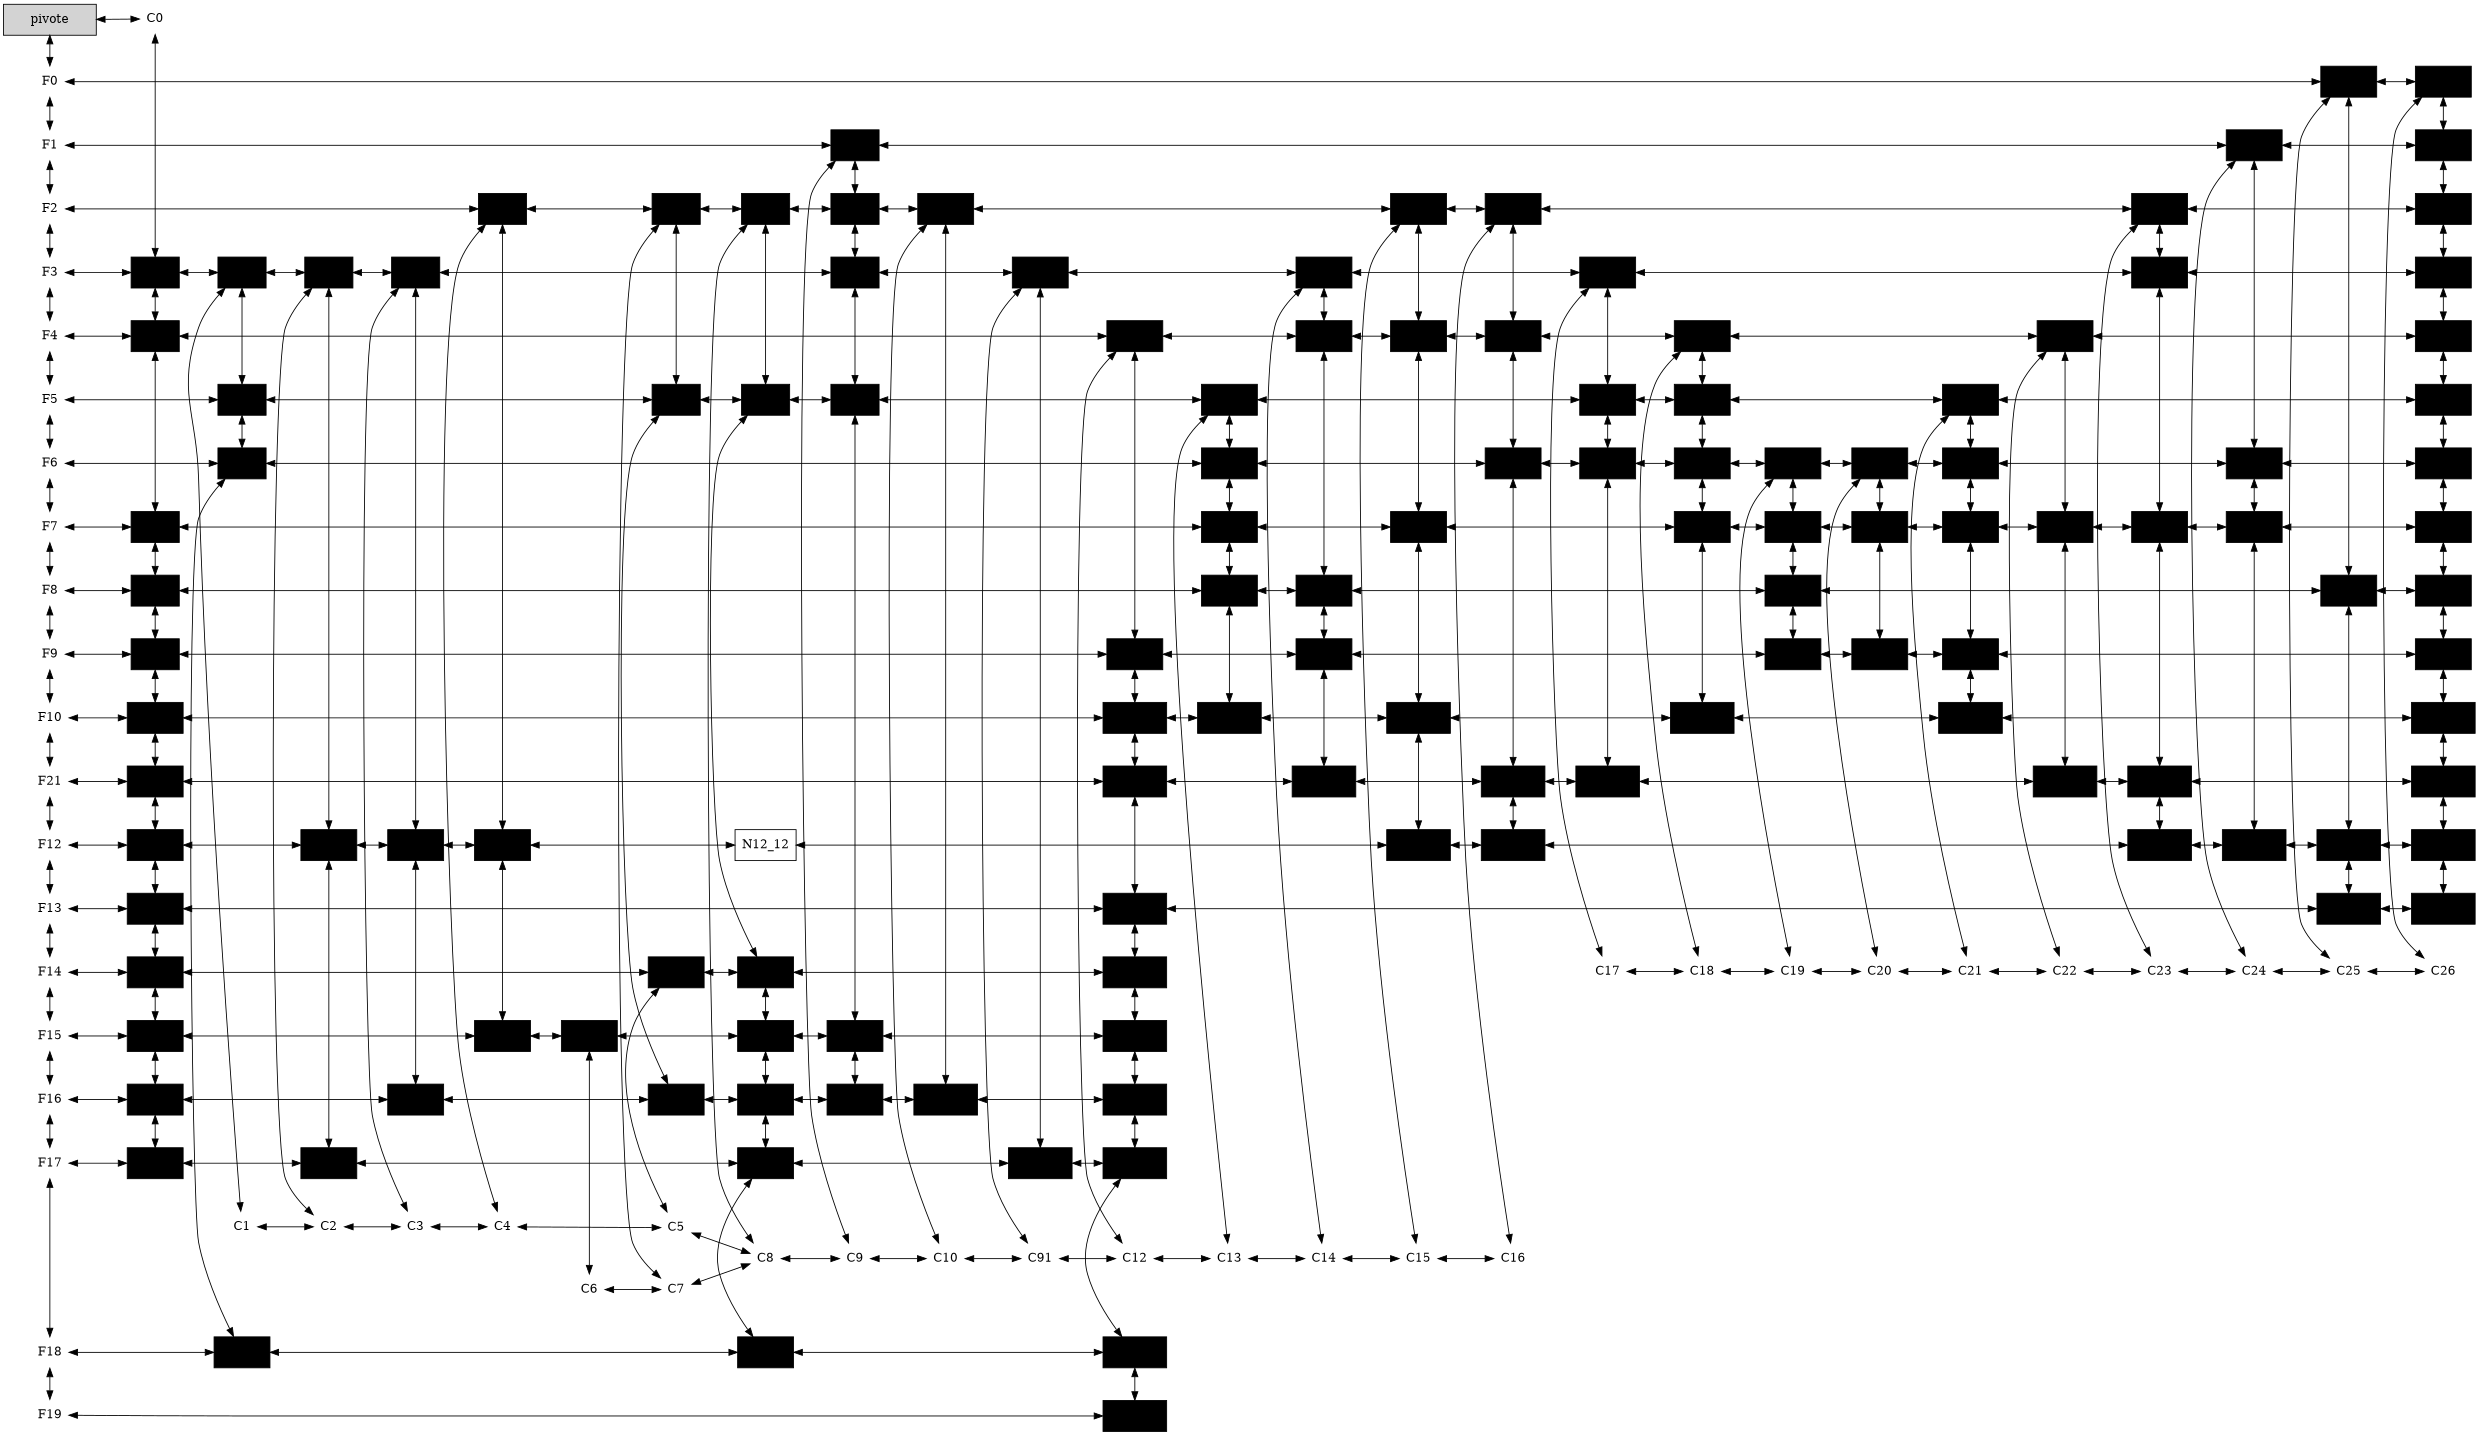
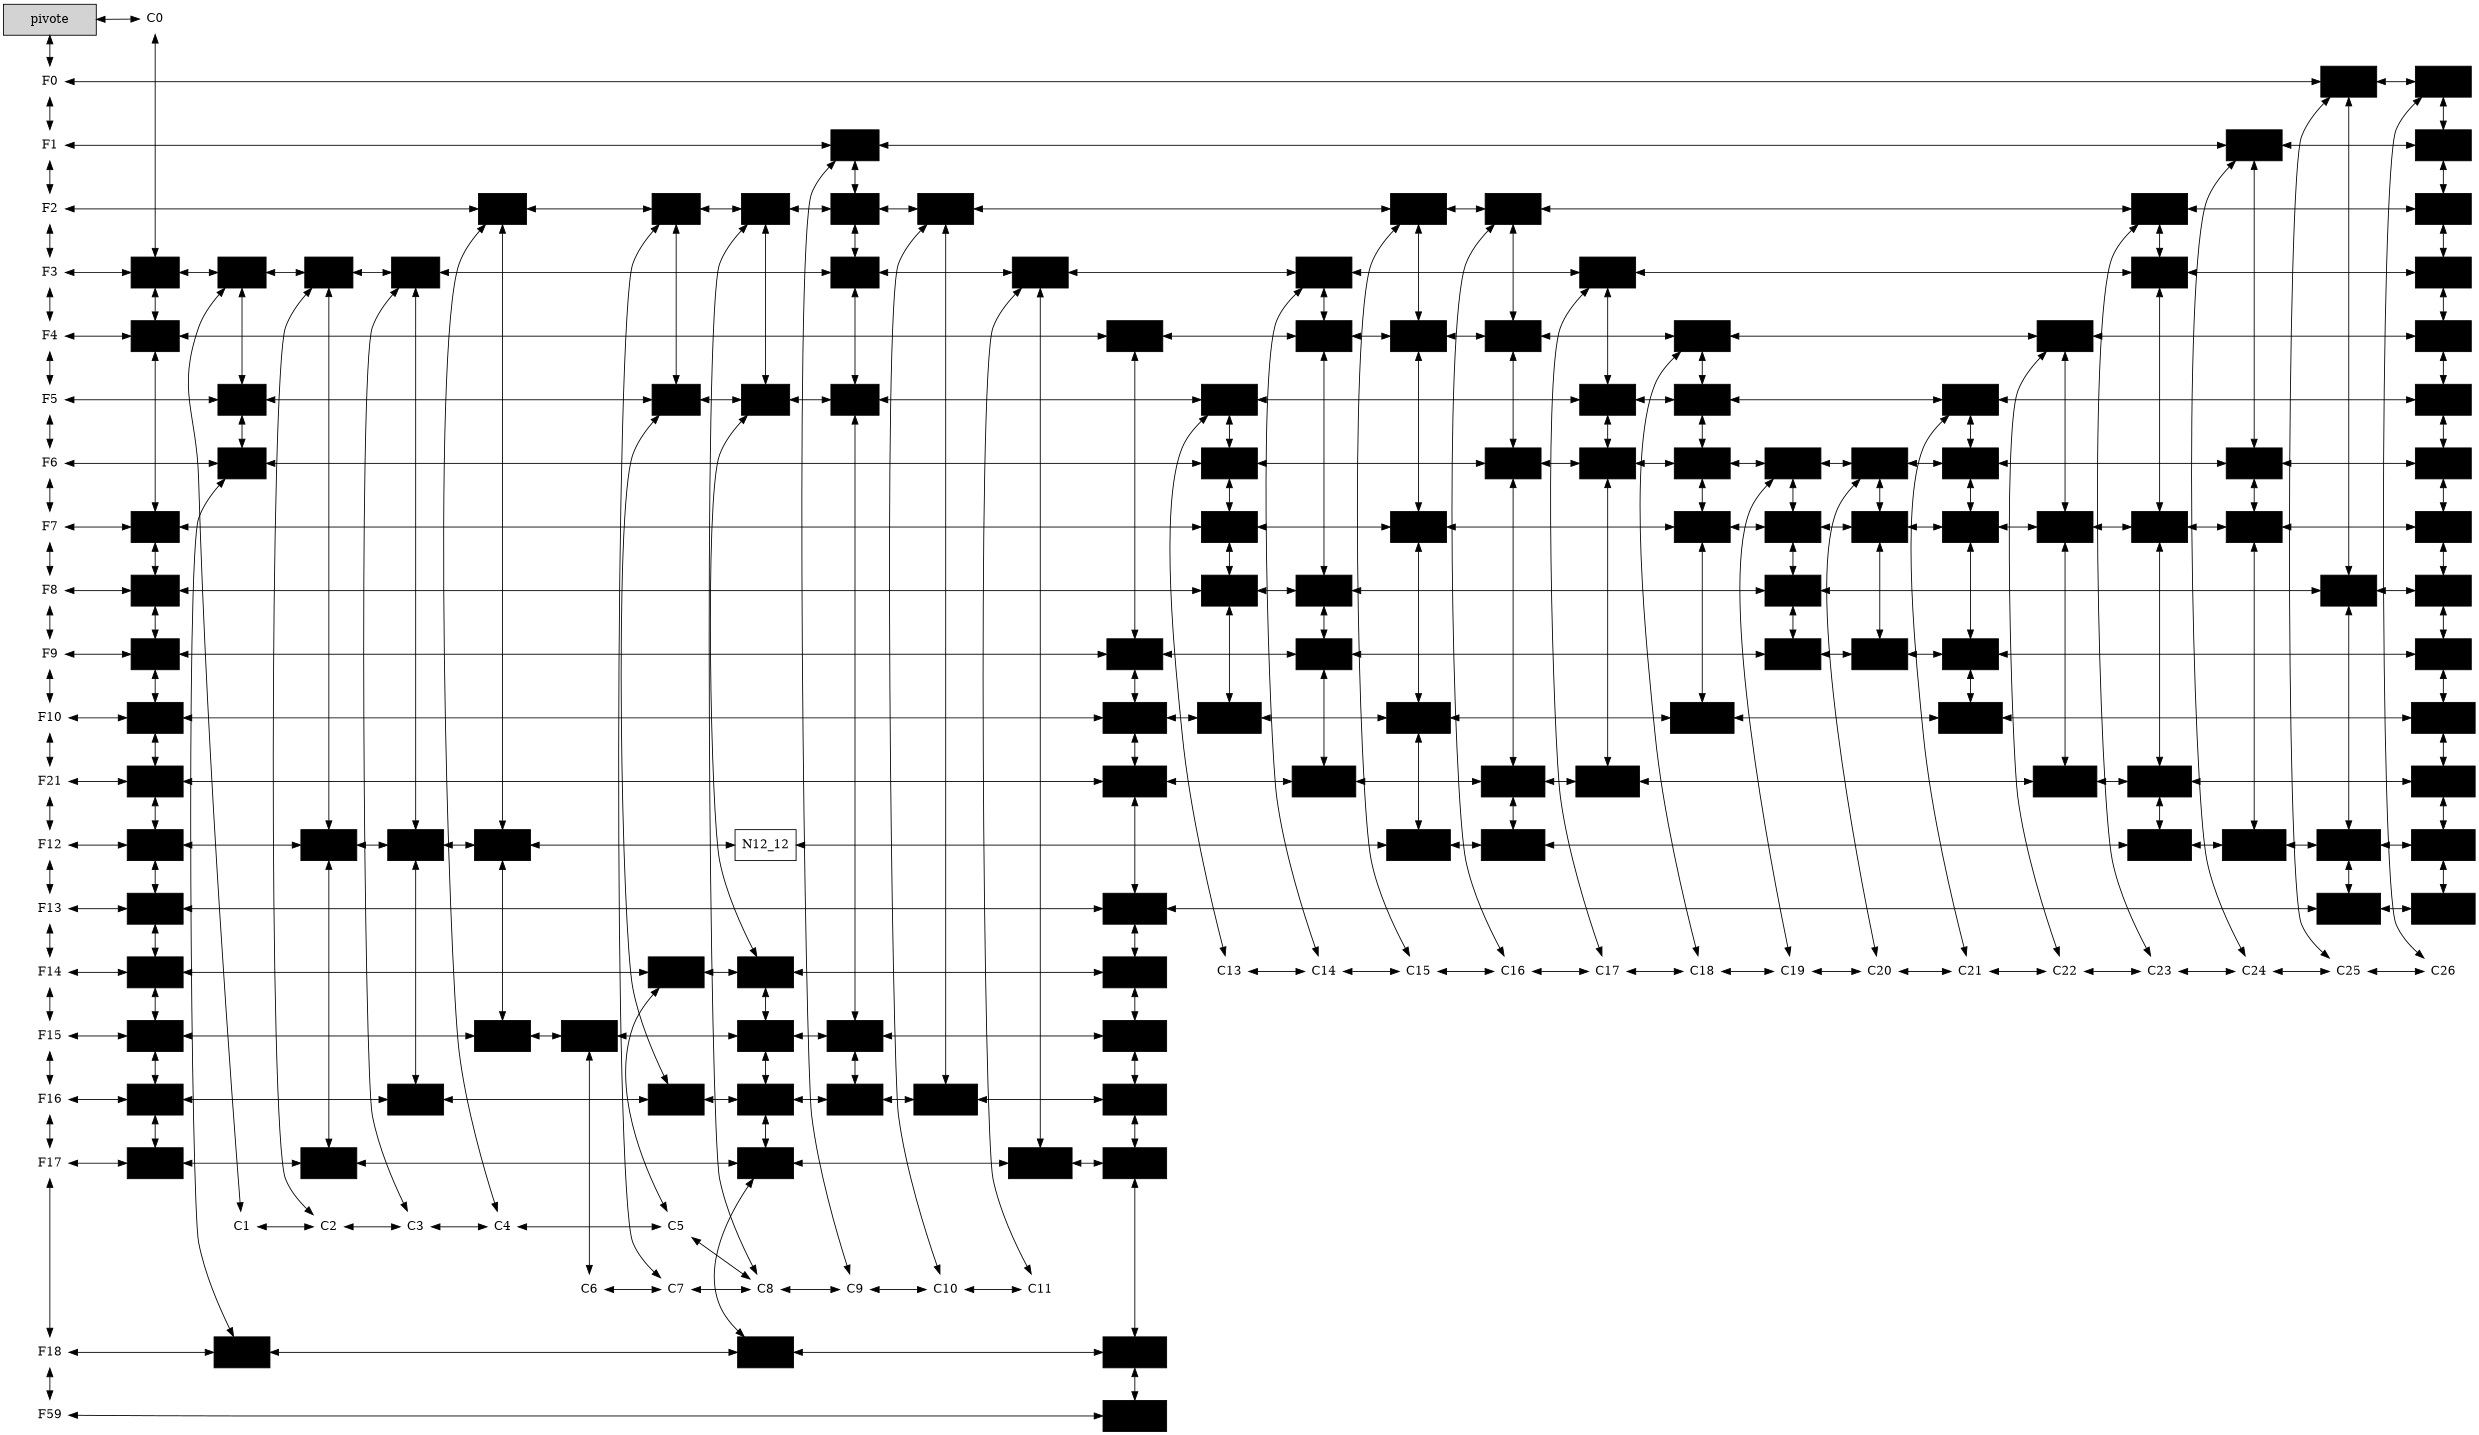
none -> (1561, 971)
(1040, 1259) -> (1040, 1290)
(1135, 1259) -> none
(50, 1415) -> (50, 1415)
